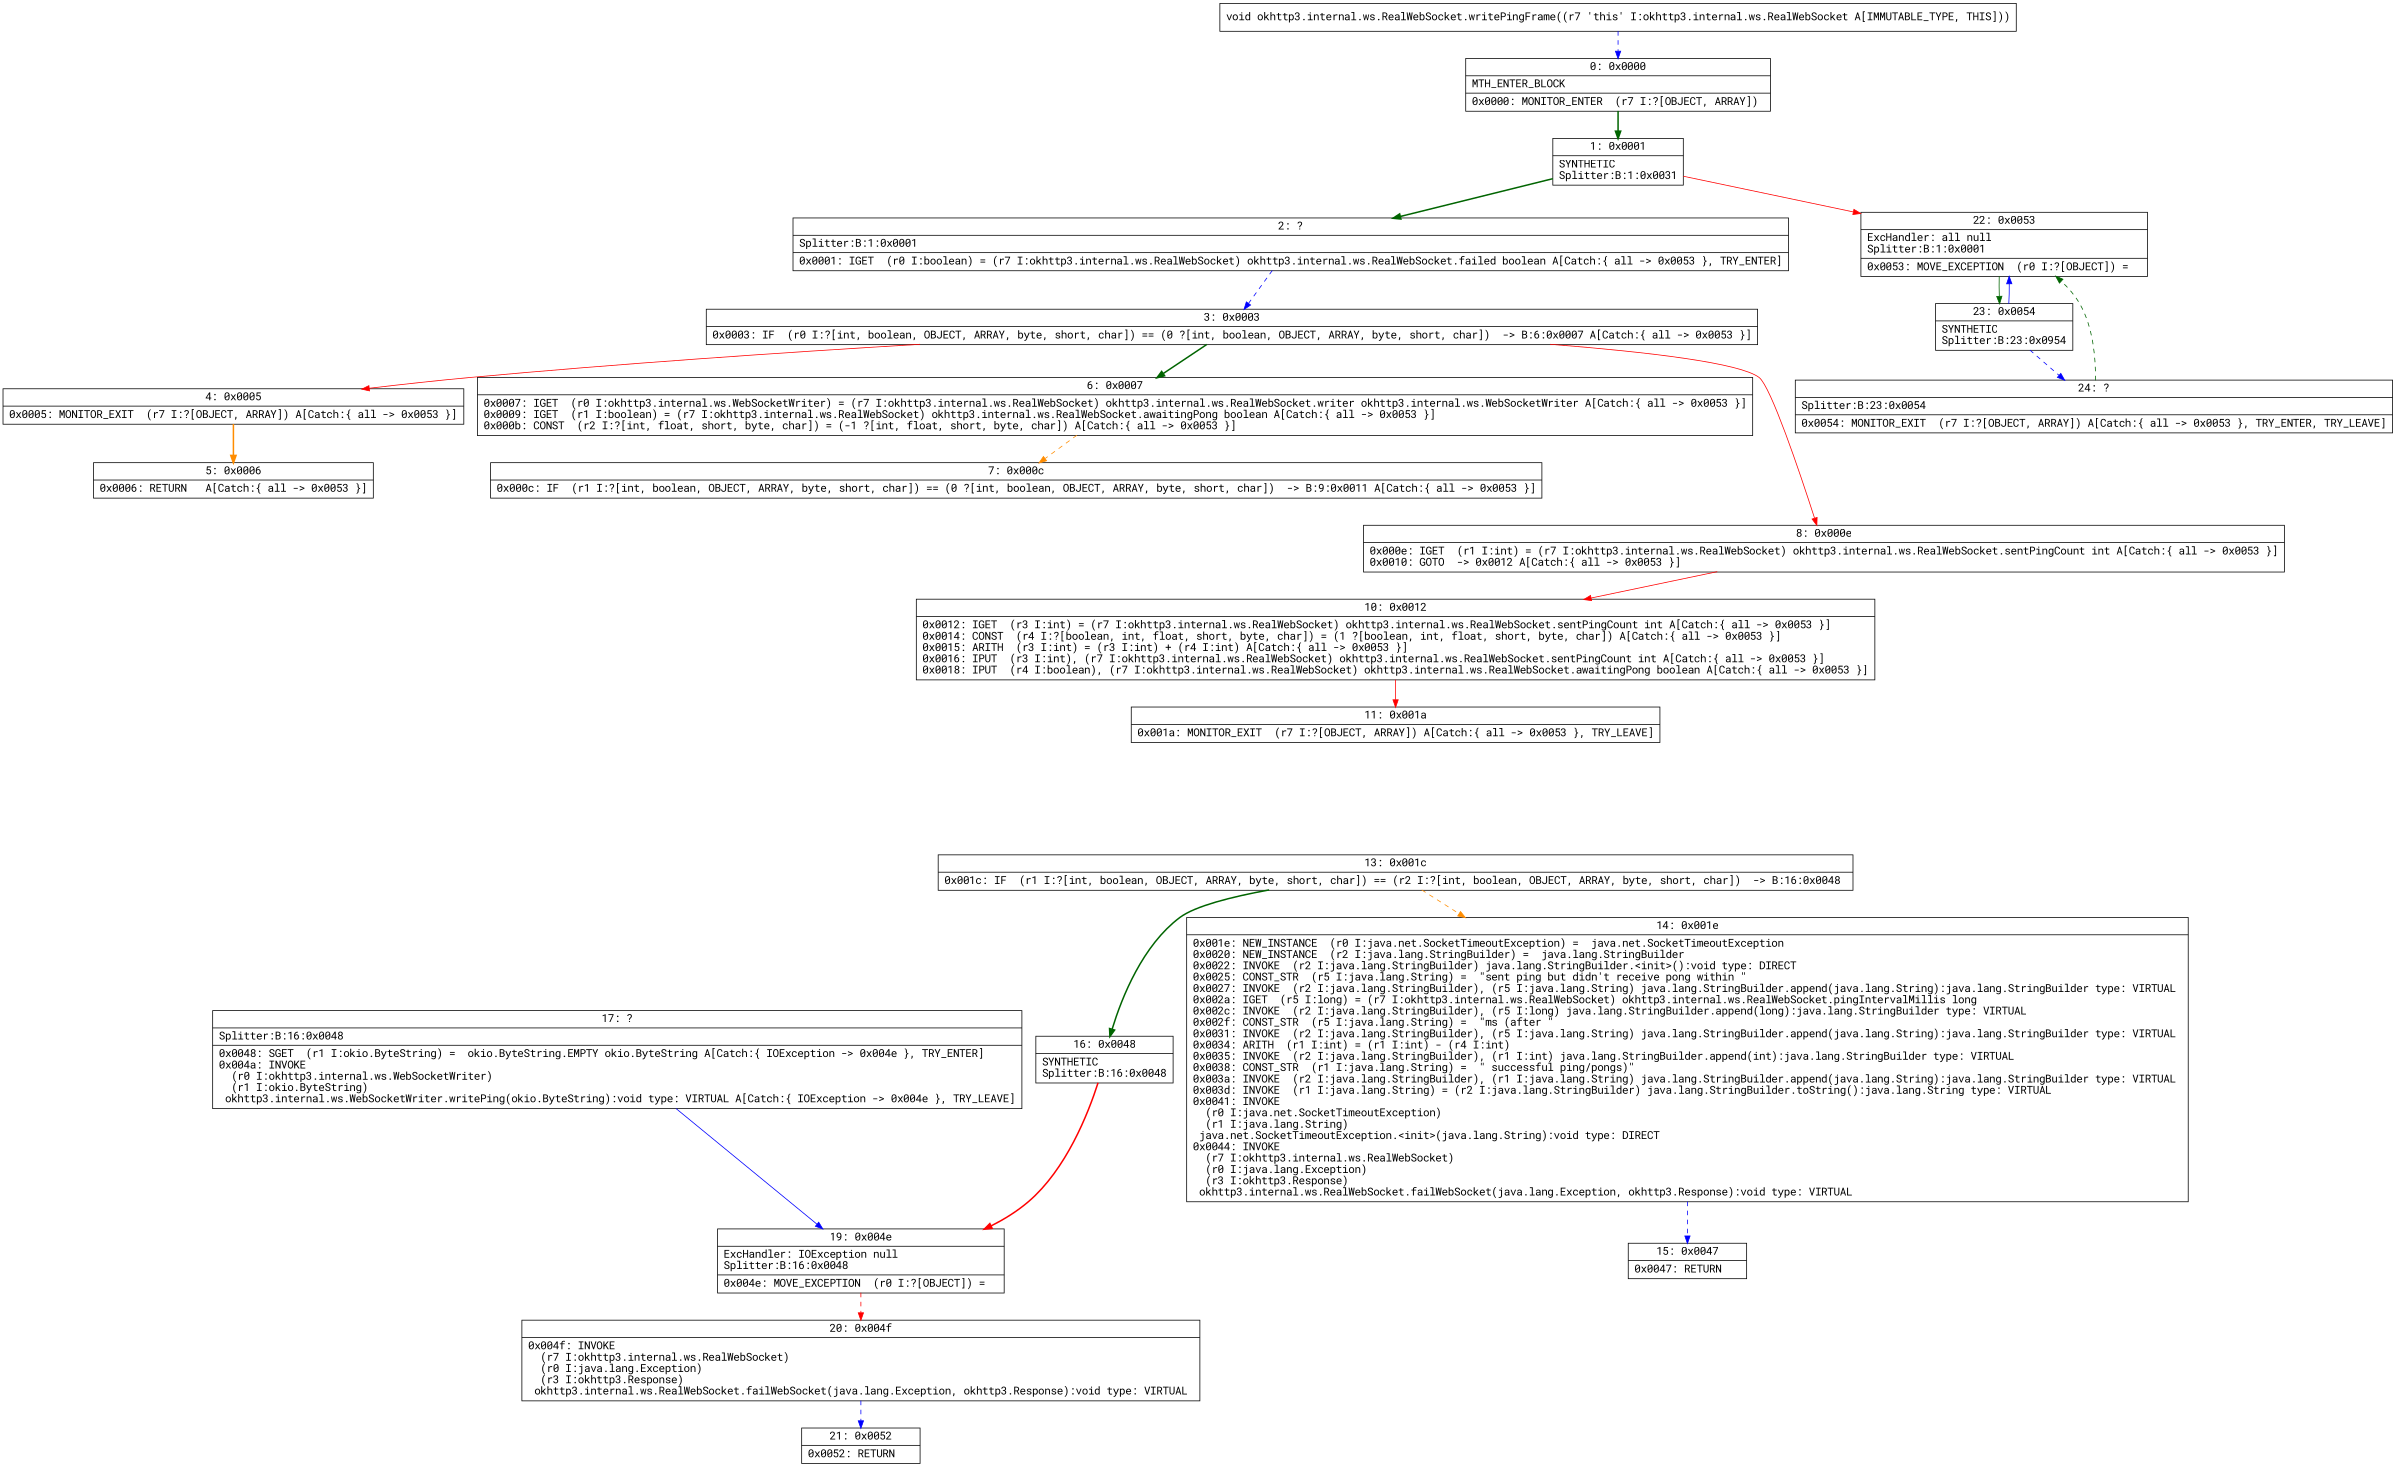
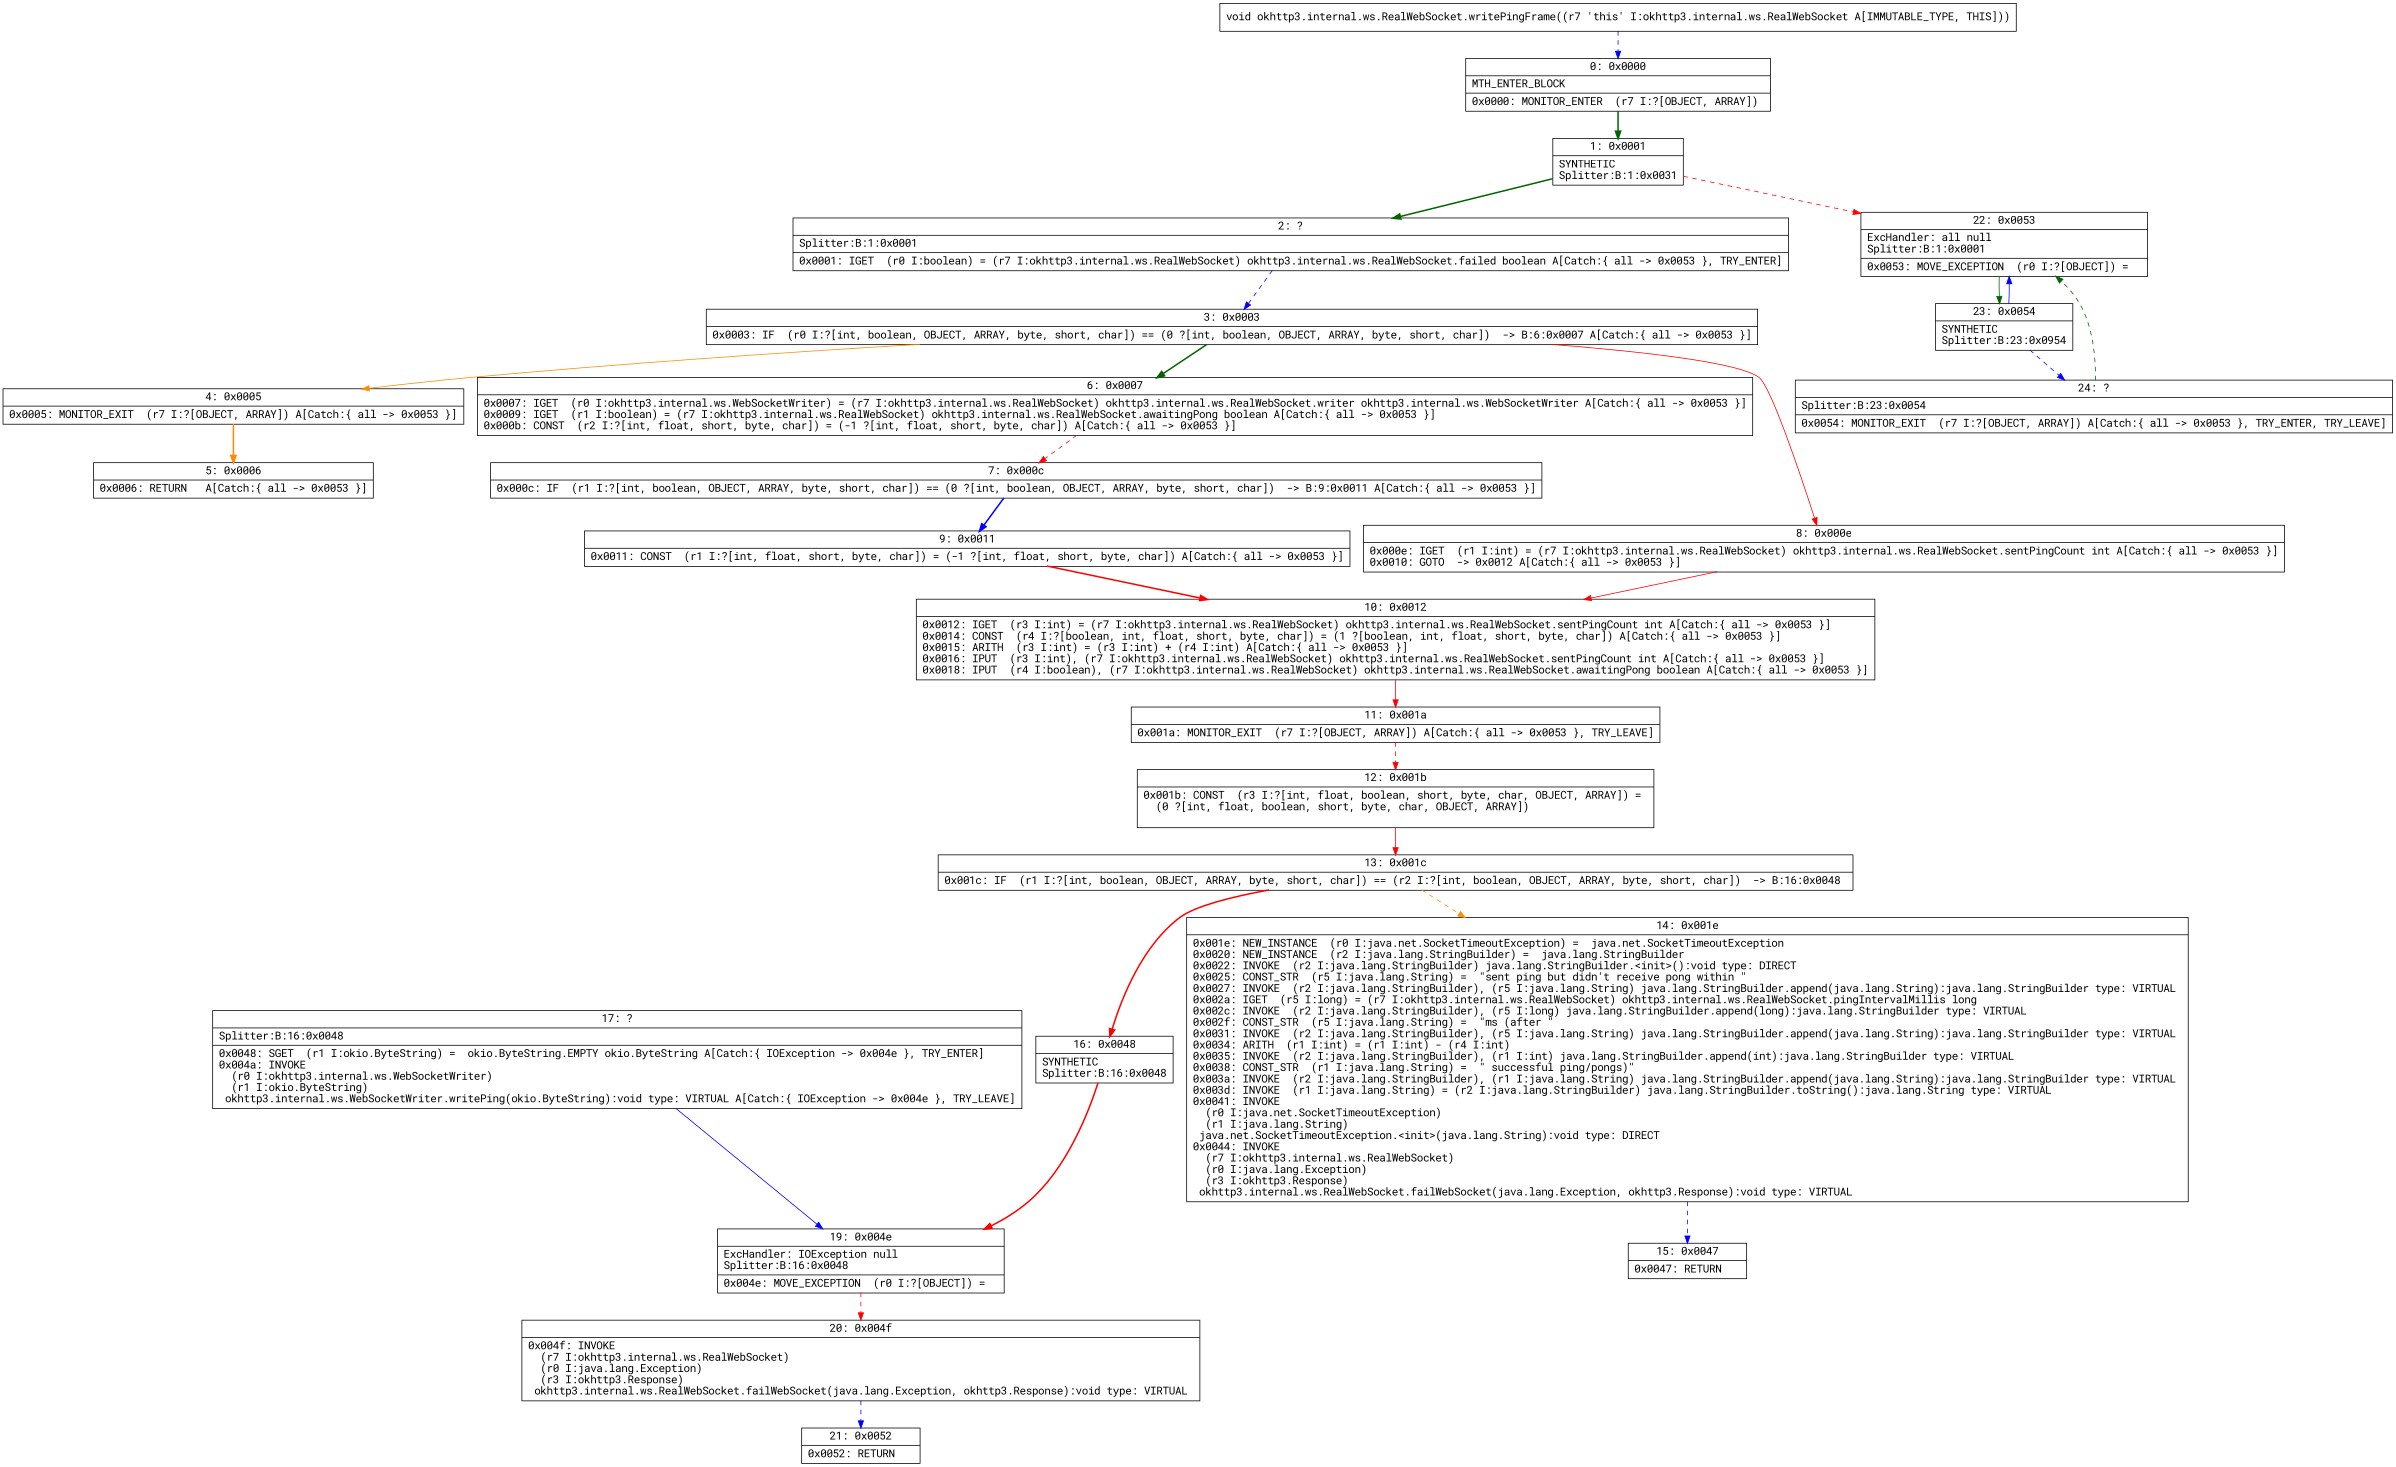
(1768, 194) -> (1768, 194)
(644, 363) -> (644, 363)
(1061, 447) -> (1061, 447)
none -> (967, 549)
none -> (1396, 799)
(1165, 930) -> (1165, 930)
